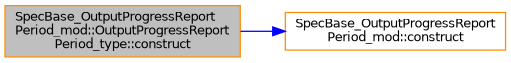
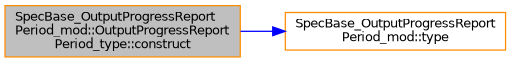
(395, 31) -> (395, 31)
